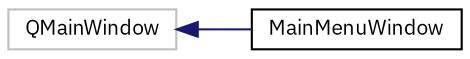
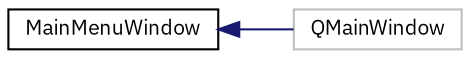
(225, 29) -> (267, 29)
